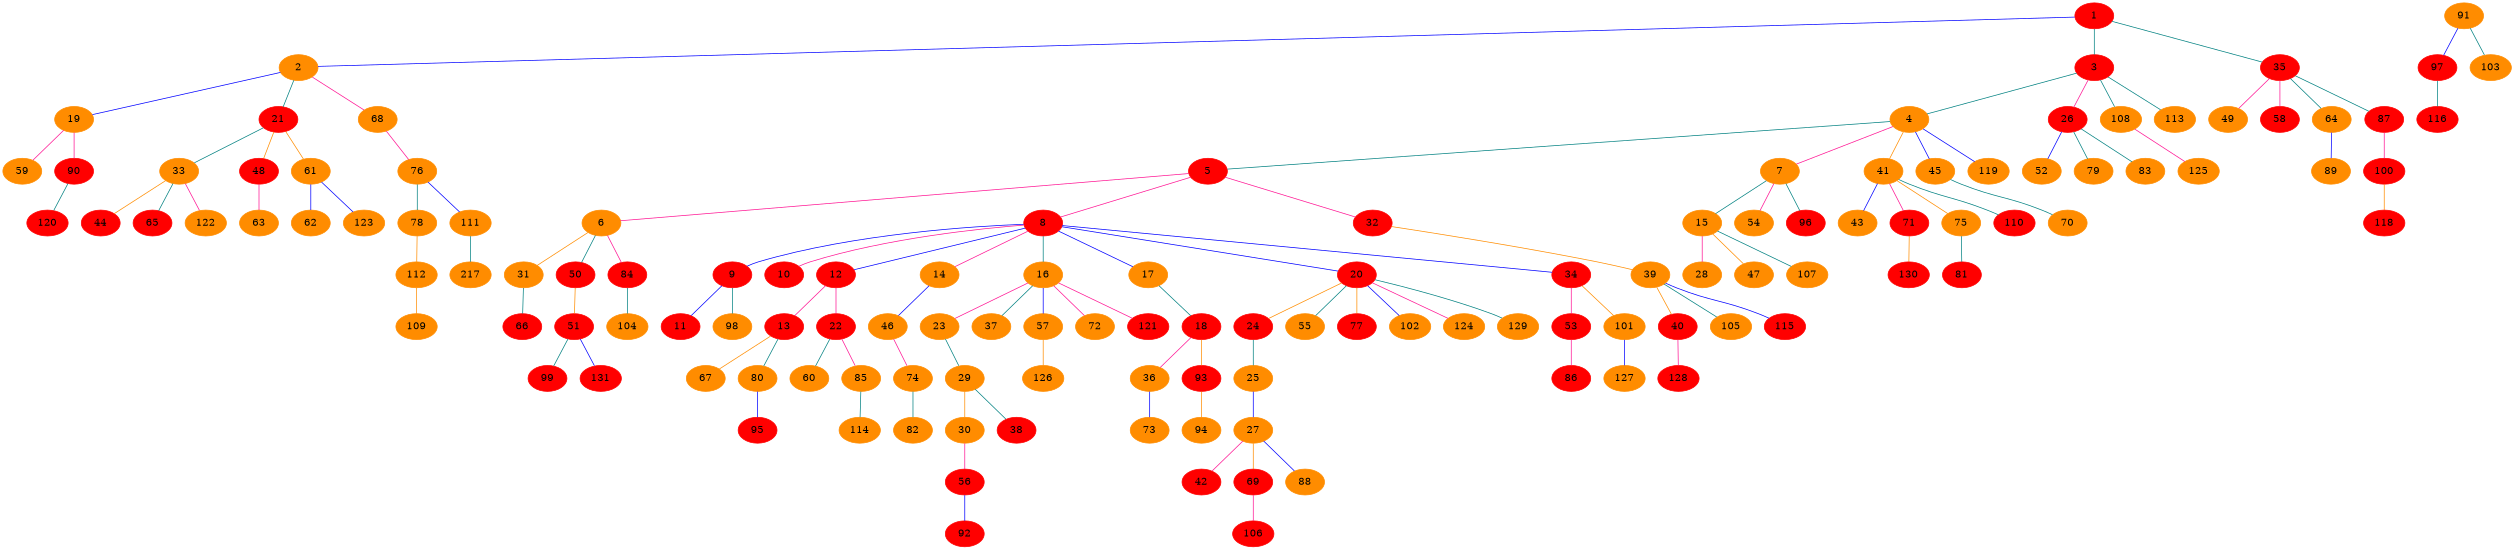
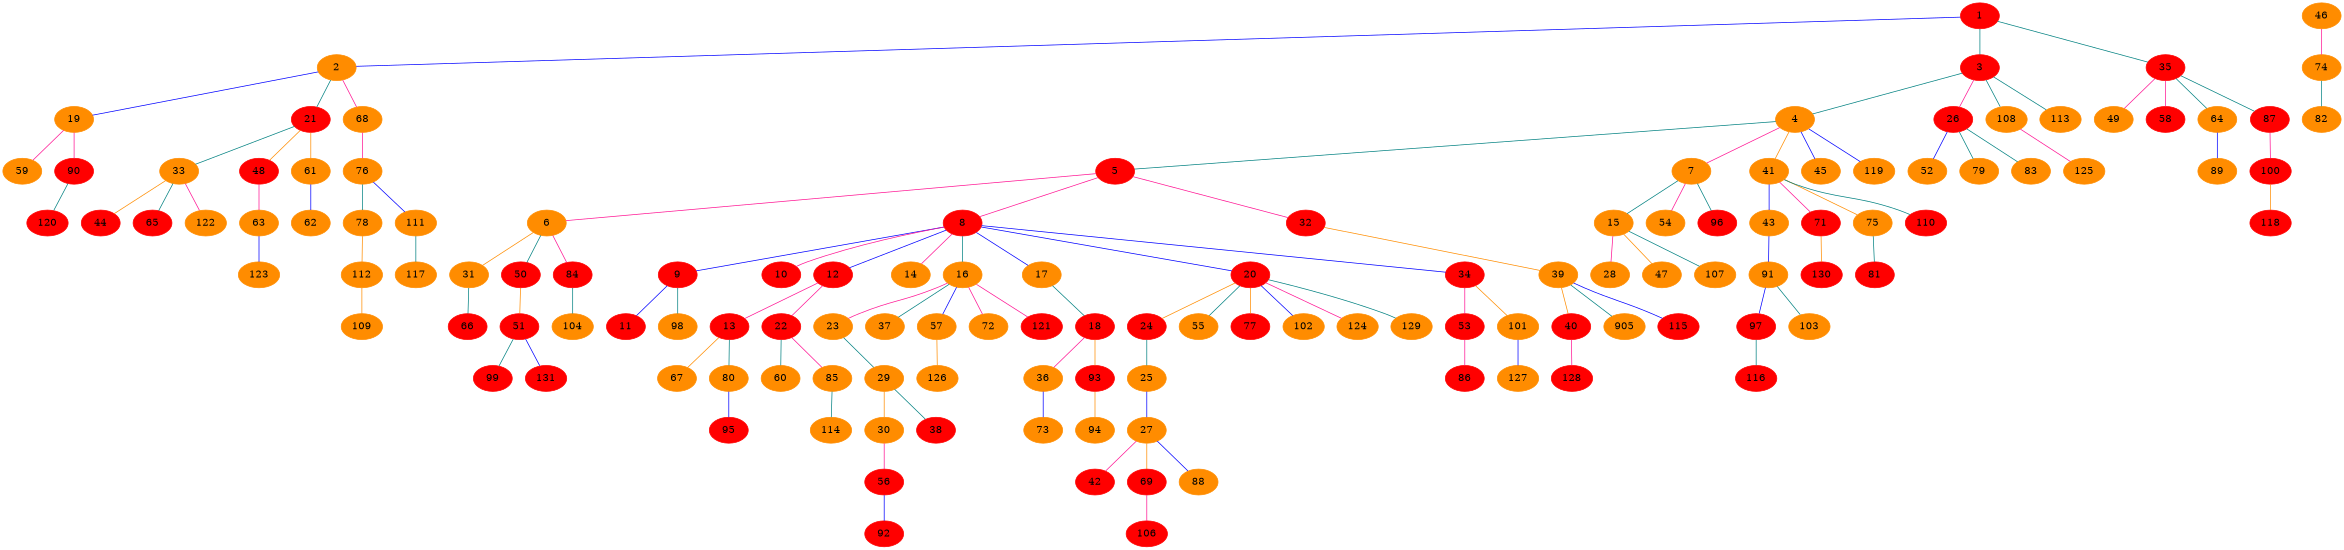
(337, 197) -> (259, 249)
(2068, 223) -> none
none -> (1769, 249)
(471, 275) -> (416, 275)
(914, 301) -> none
(1731, 327) -> (1625, 327)
